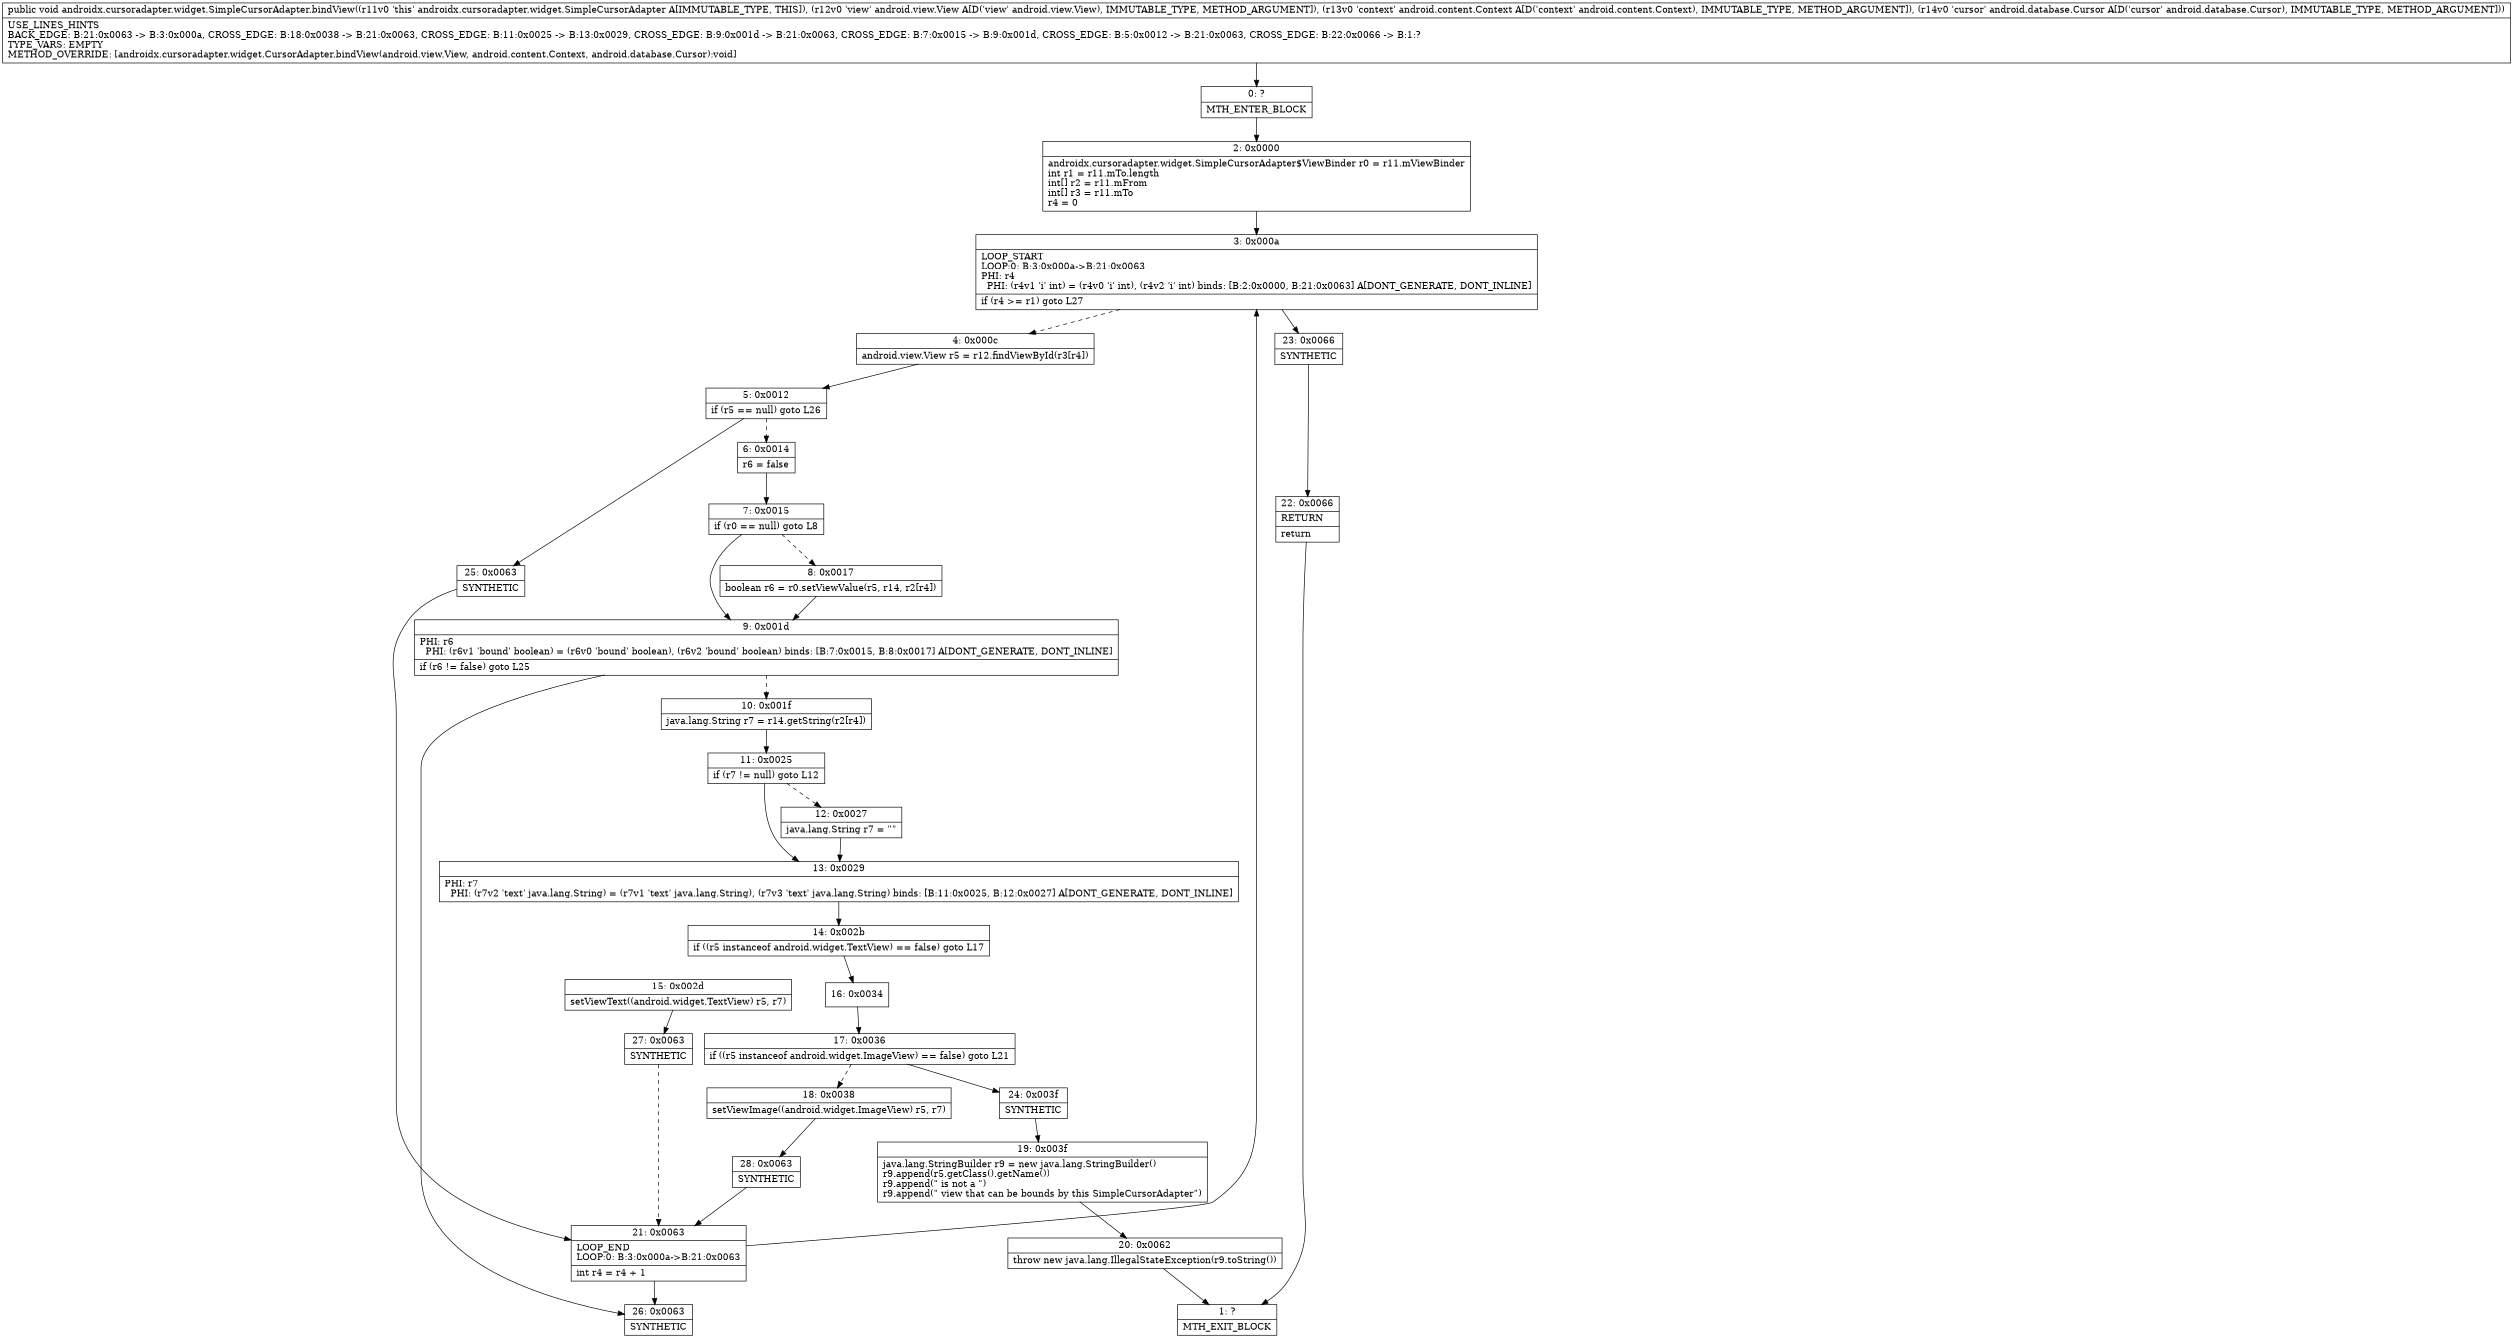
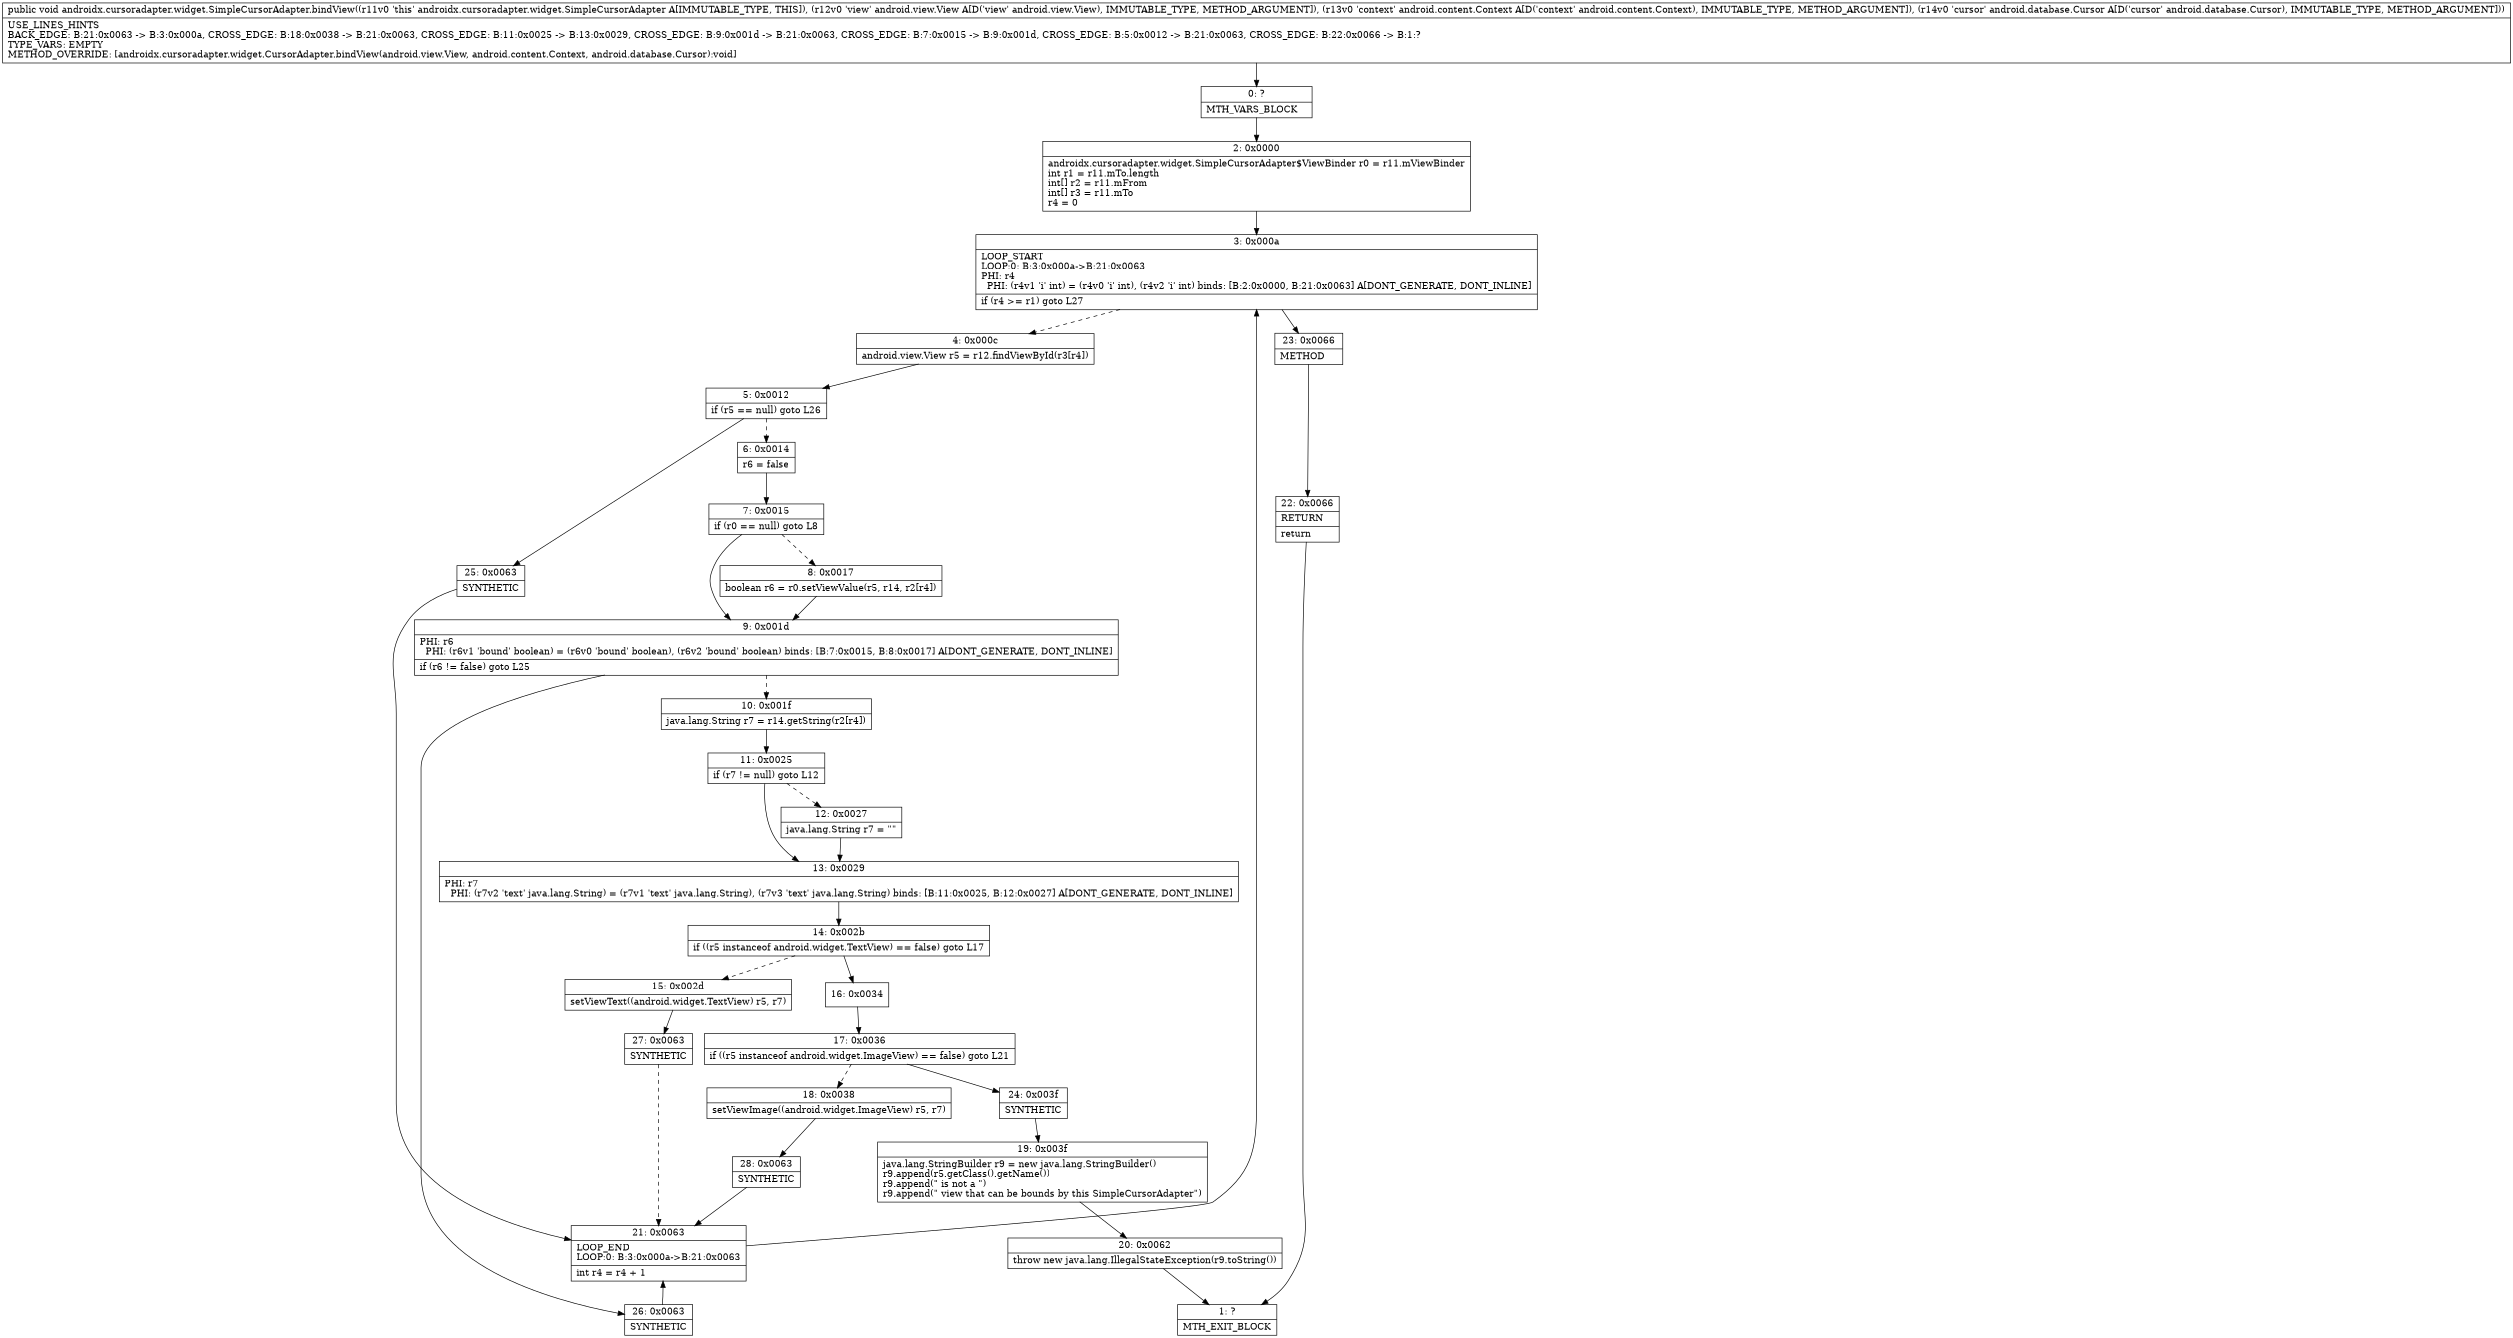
(1257, 110) -> (1252, 110)
(1309, 356) -> (1303, 356)
none -> (762, 967)
(654, 1290) -> (663, 1296)
